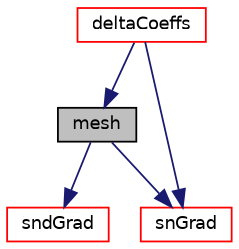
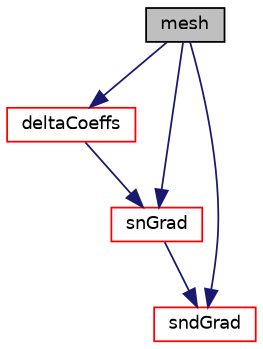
(123, 67) -> (135, 69)
none -> (177, 266)
